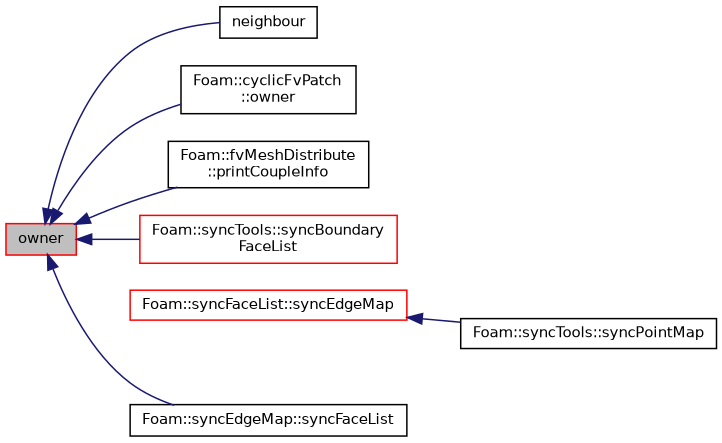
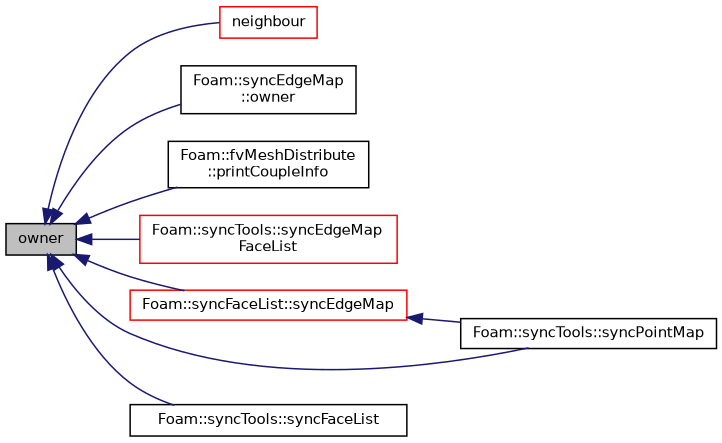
(269, 22) -> (269, 22)
(269, 90) -> (269, 90)
(41, 239) -> (41, 239)
(269, 239) -> (269, 239)
none -> (135, 278)
none -> (279, 367)
(269, 420) -> (269, 420)
